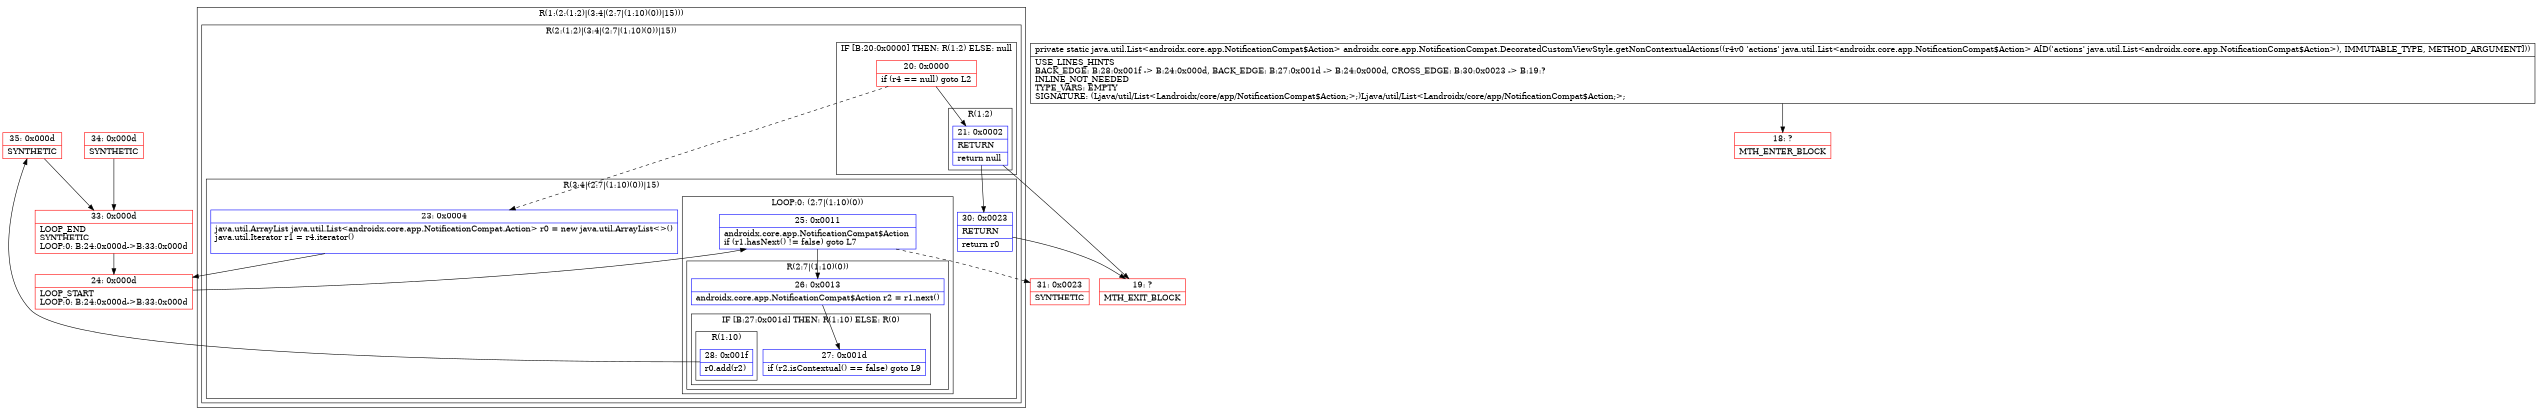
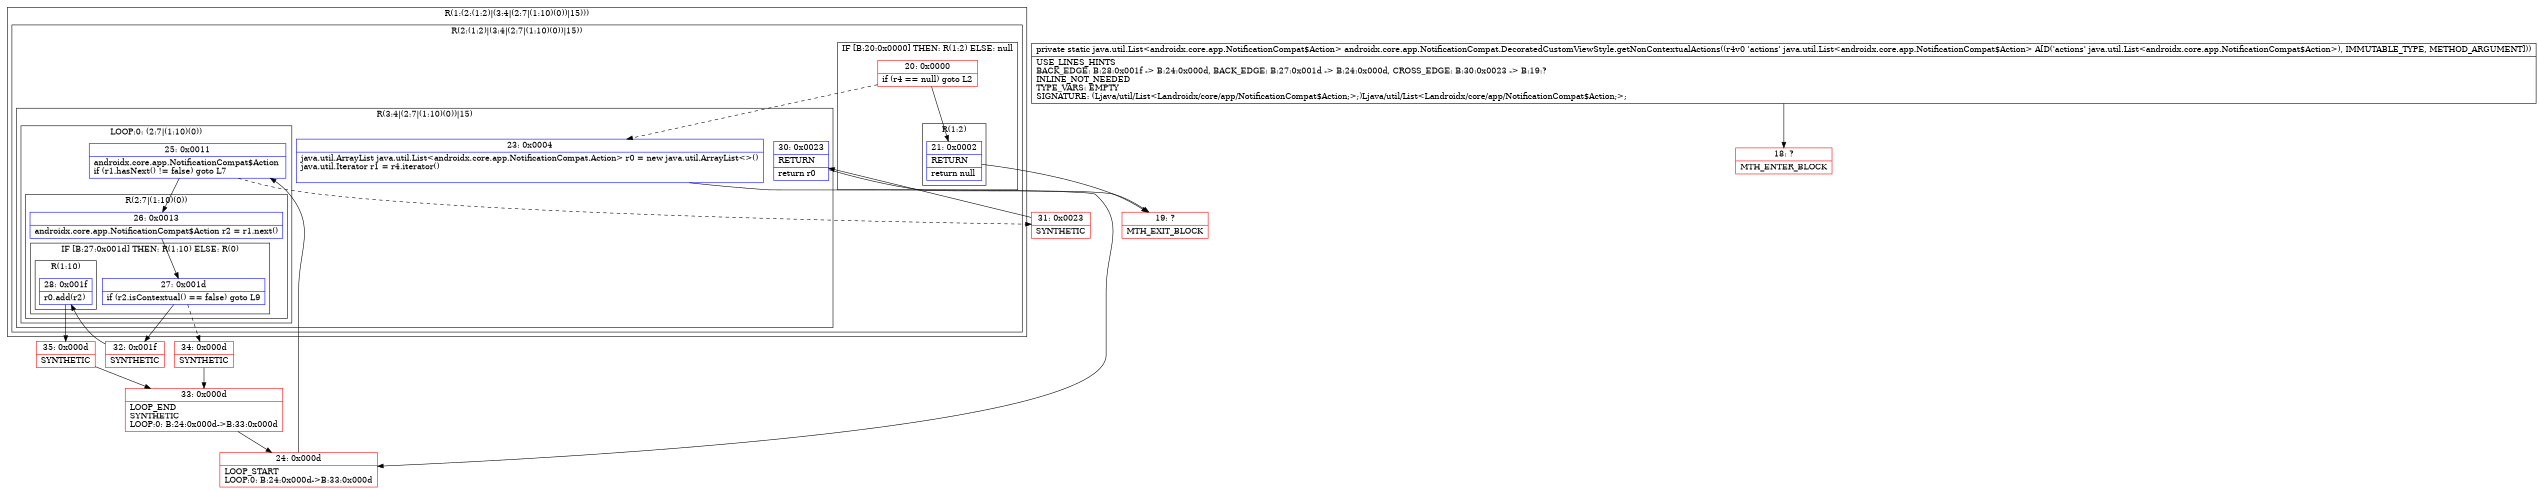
(982, 186) -> (938, 195)
none -> (193, 320)
none -> (135, 354)
